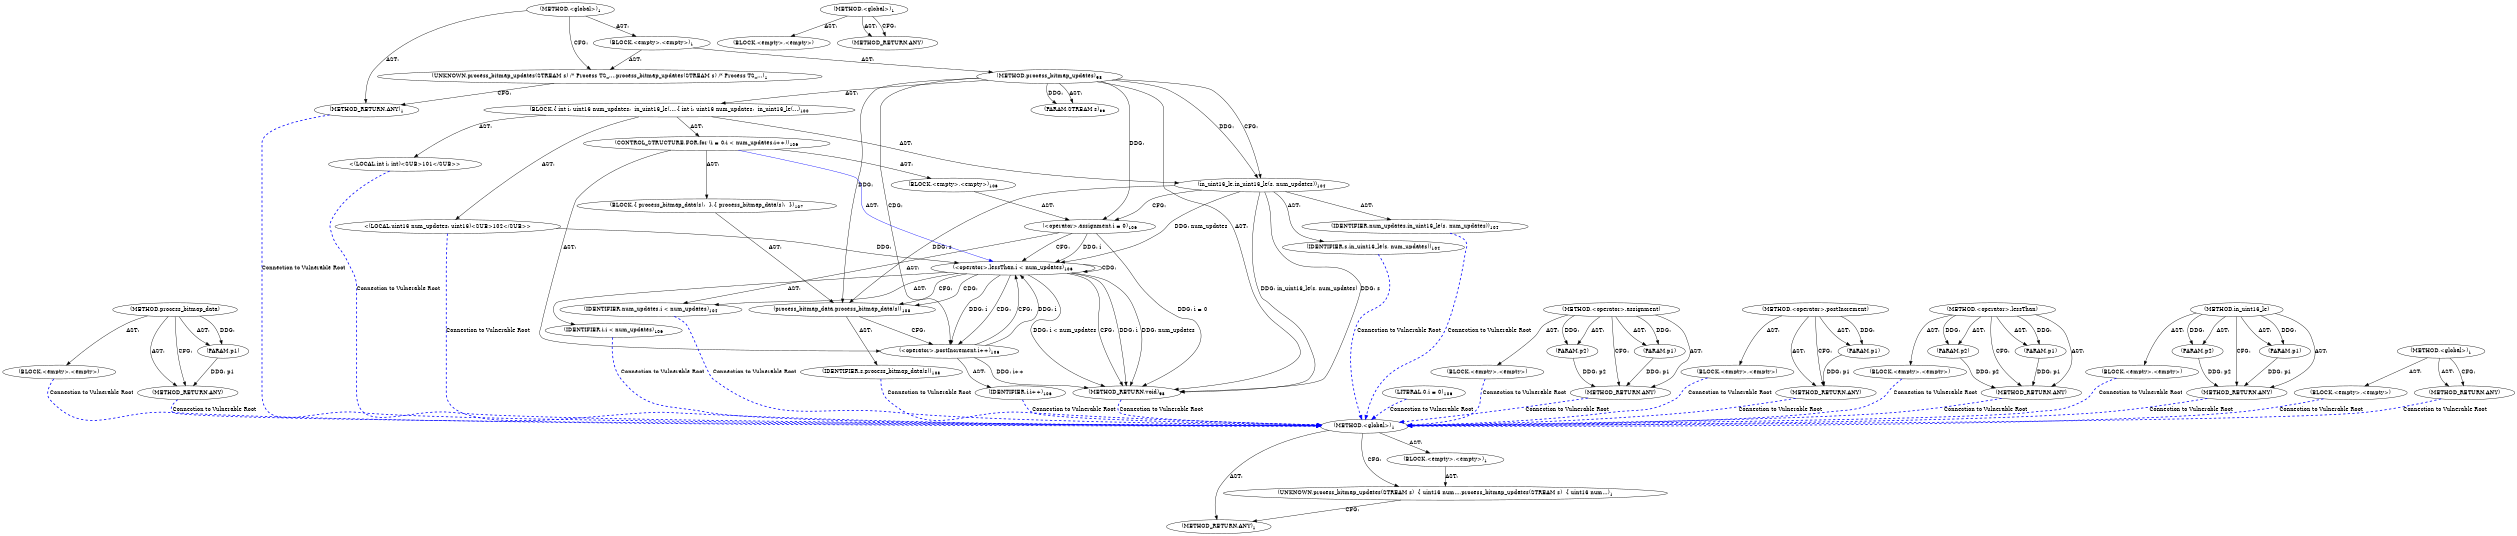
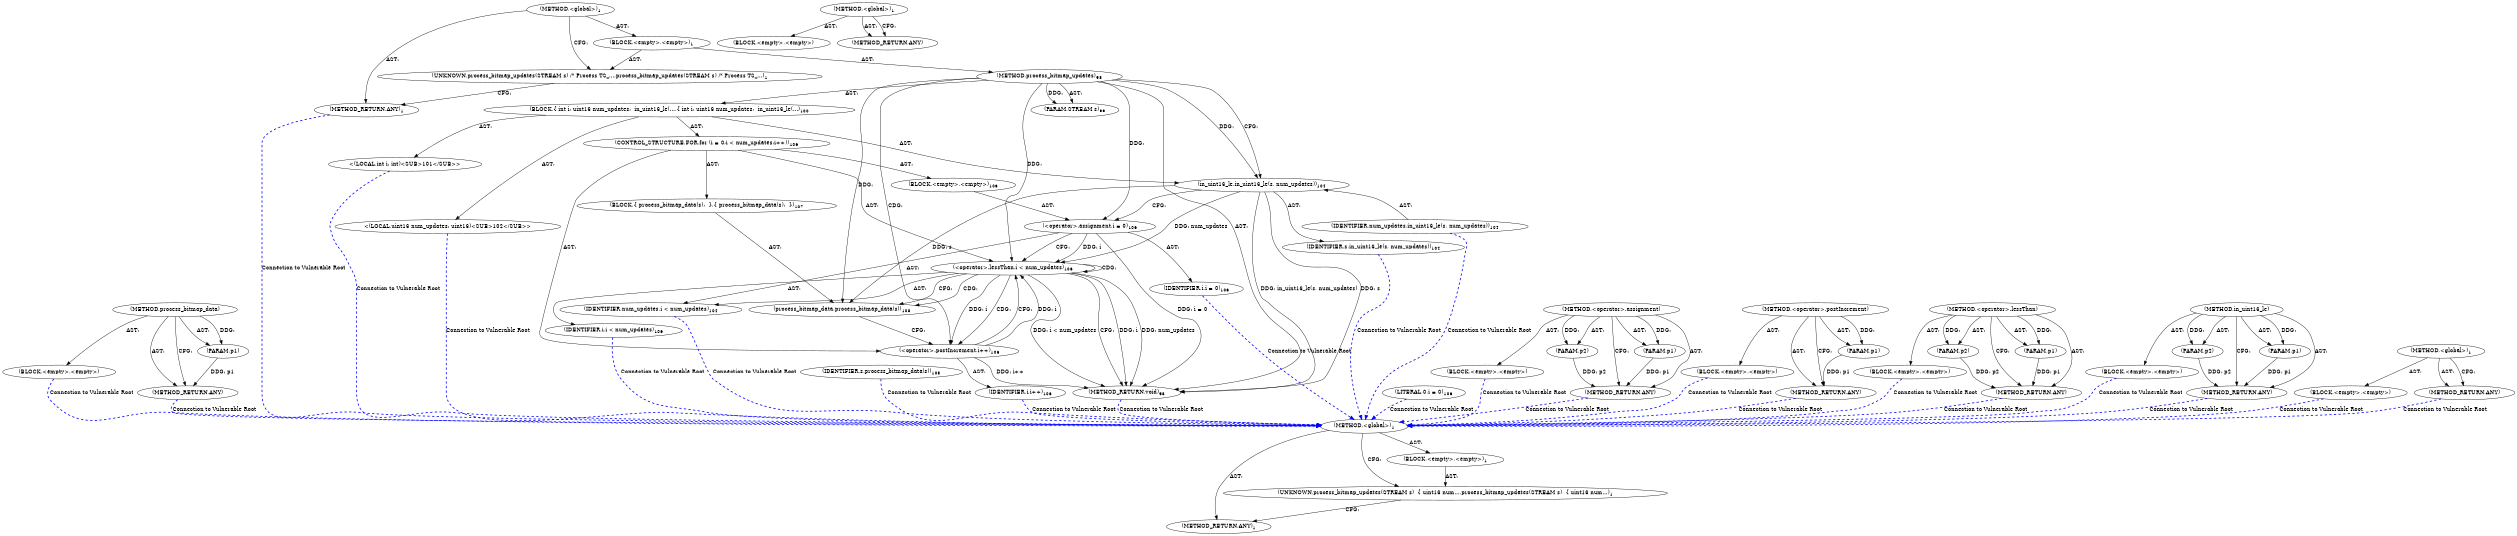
(861, 201) -> (861, 201)
(1336, 205) -> (1371, 197)
(756, 238) -> (1027, 168)
none -> (1196, 289)
(861, 339) -> none
